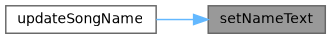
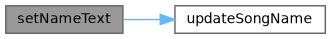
(175, 20) -> (142, 20)
